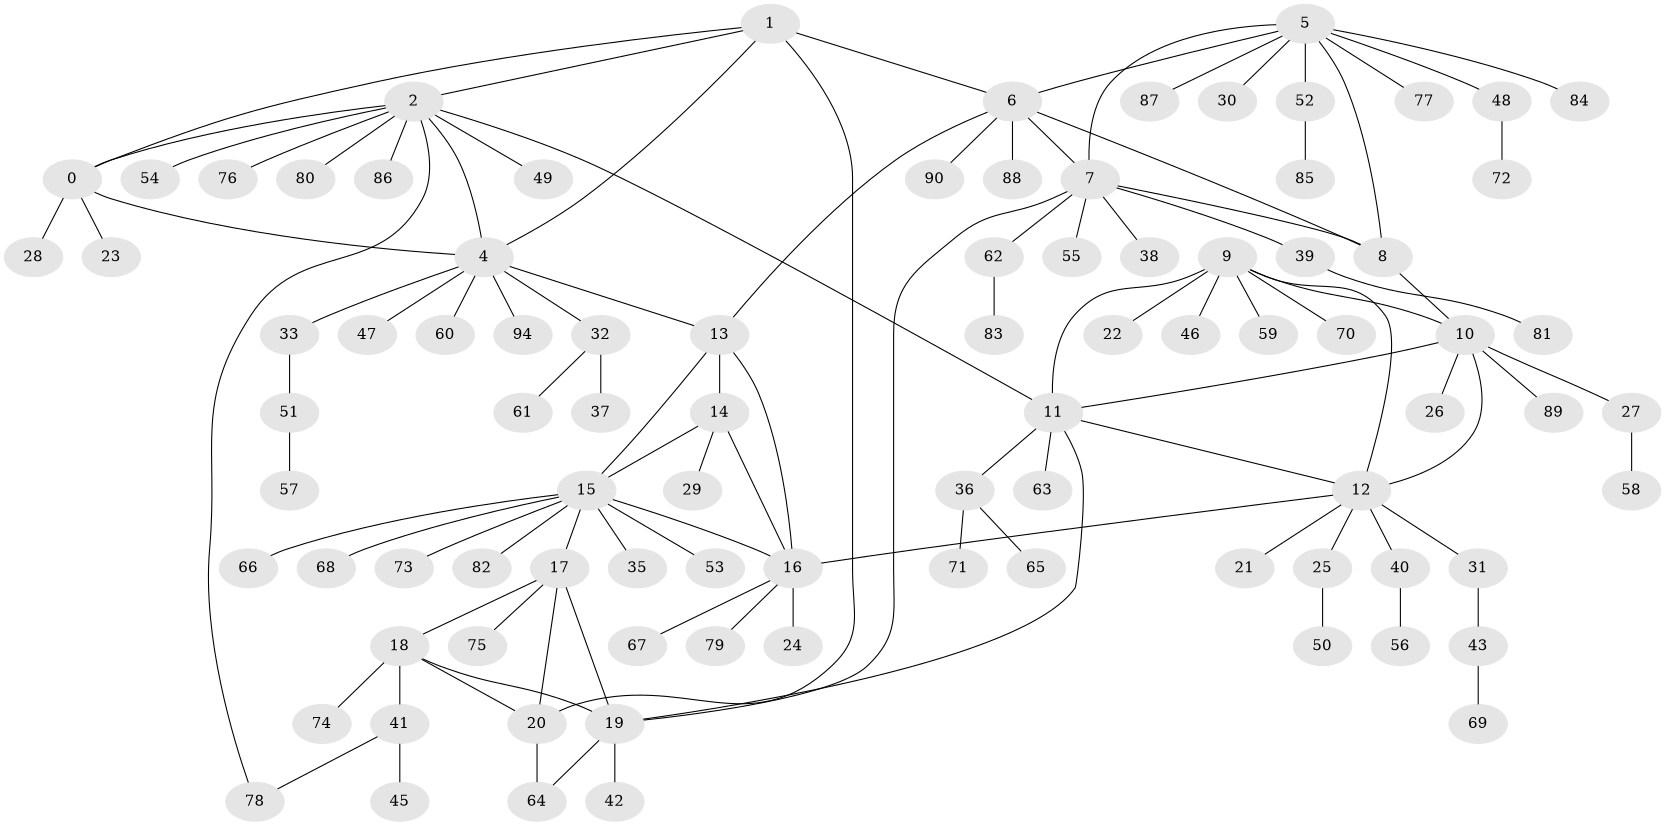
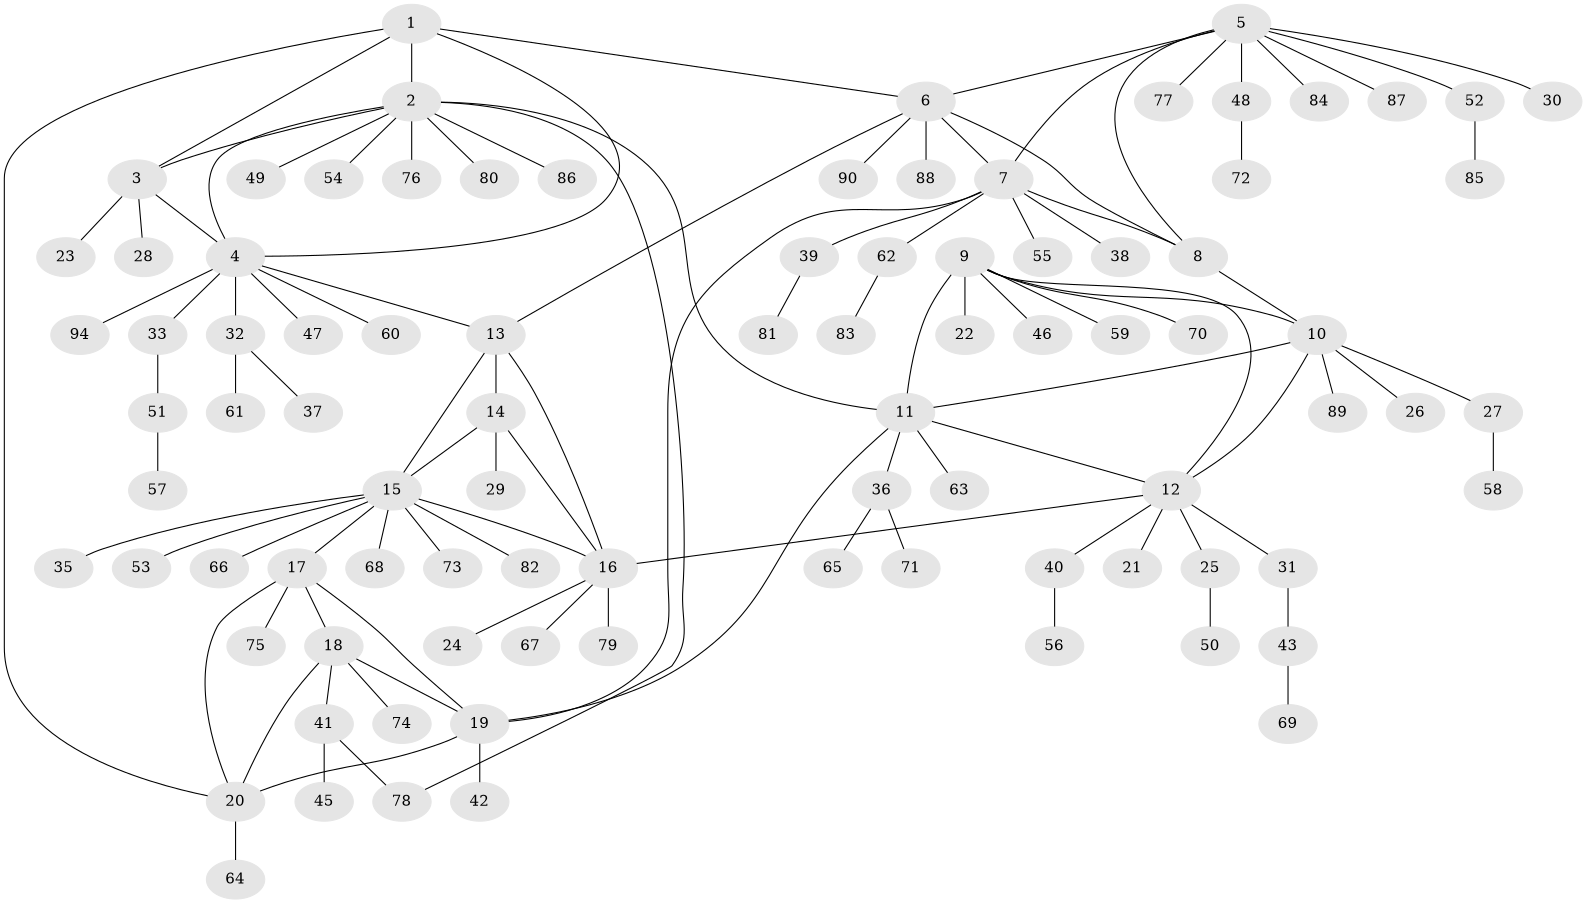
(72, 179) -> (137, 179)
(576, 763) -> (354, 766)
